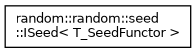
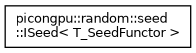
(98, 27) -> (98, 27)
